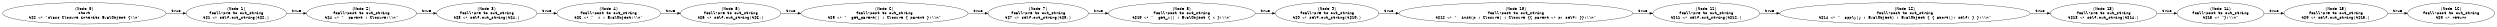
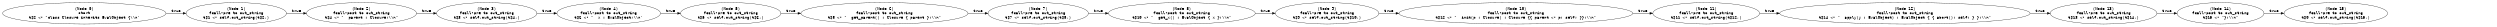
(2451, 13) -> none
